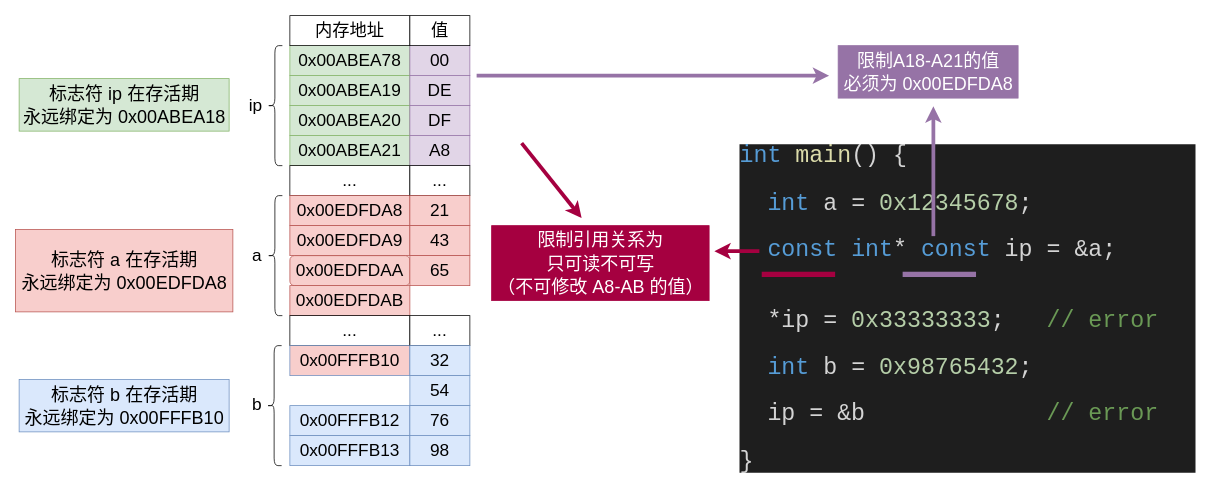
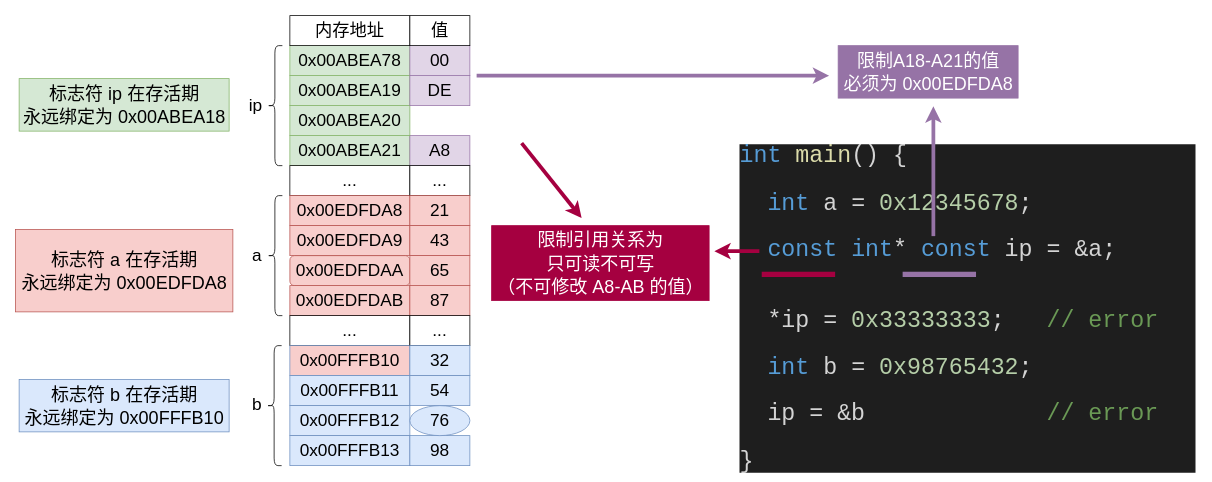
(440, 120) -> none
none -> (440, 300)
none -> (350, 390)
(440, 420) -> (440, 420)
